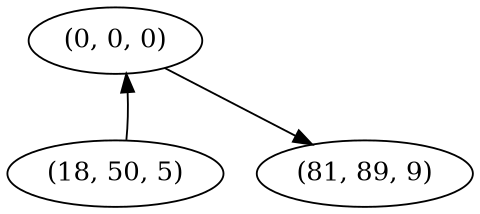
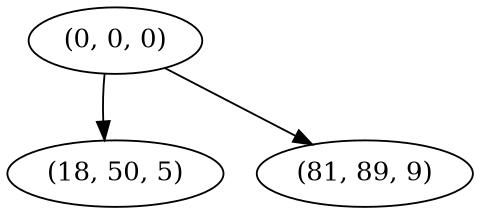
(128, 116) -> (103, 97)
